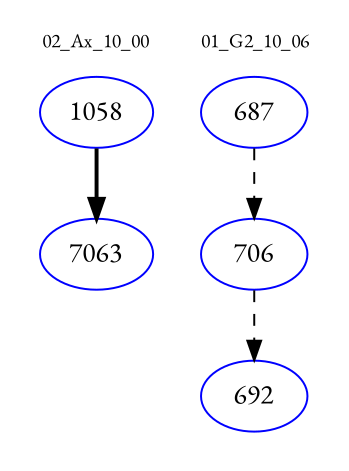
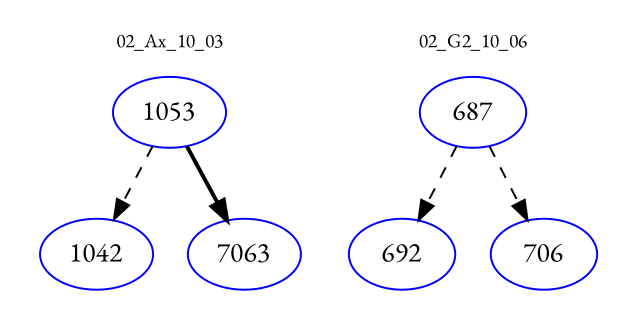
(97, 42) -> (170, 42)
(255, 42) -> (473, 42)
(97, 112) -> (169, 112)
none -> (97, 254)
(254, 316) -> (442, 174)
